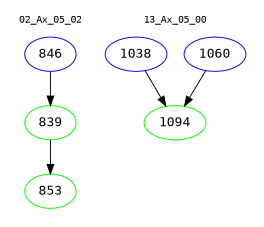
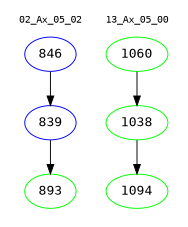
(136, 54) -> (137, 123)
(215, 54) -> (137, 54)
(198, 84) -> (137, 84)
(50, 123) -> (50, 123)
(50, 191) -> (50, 191)
